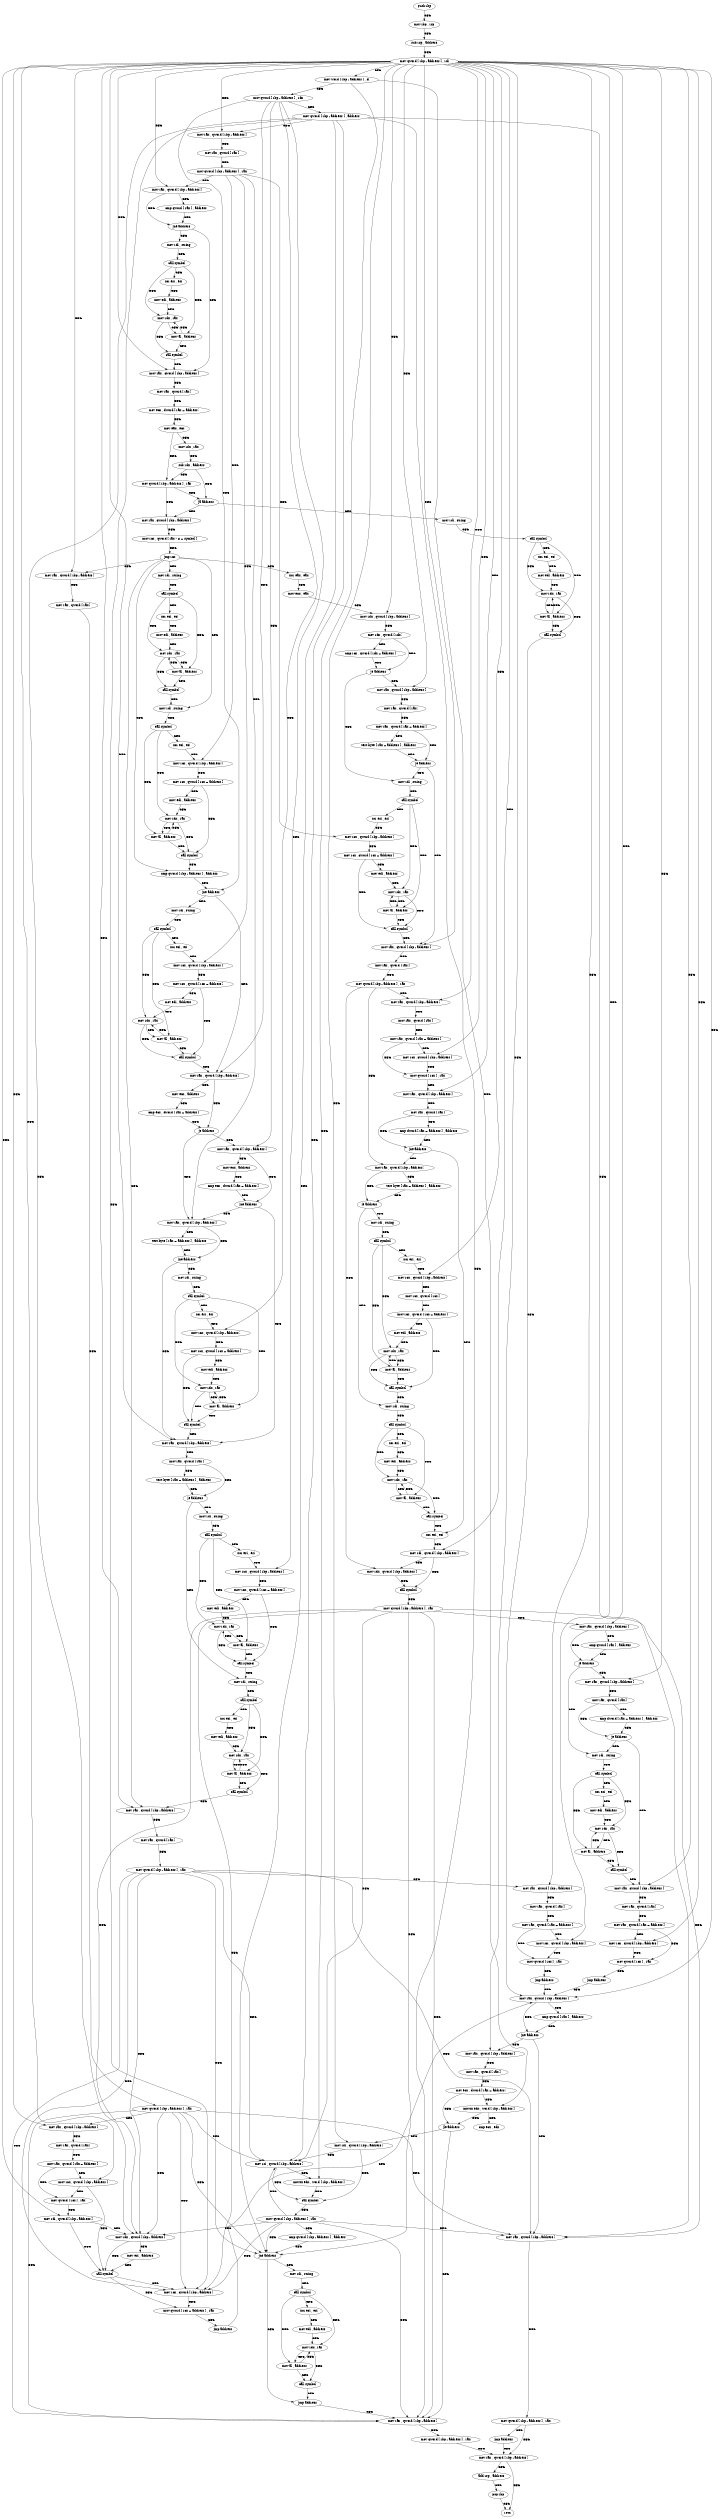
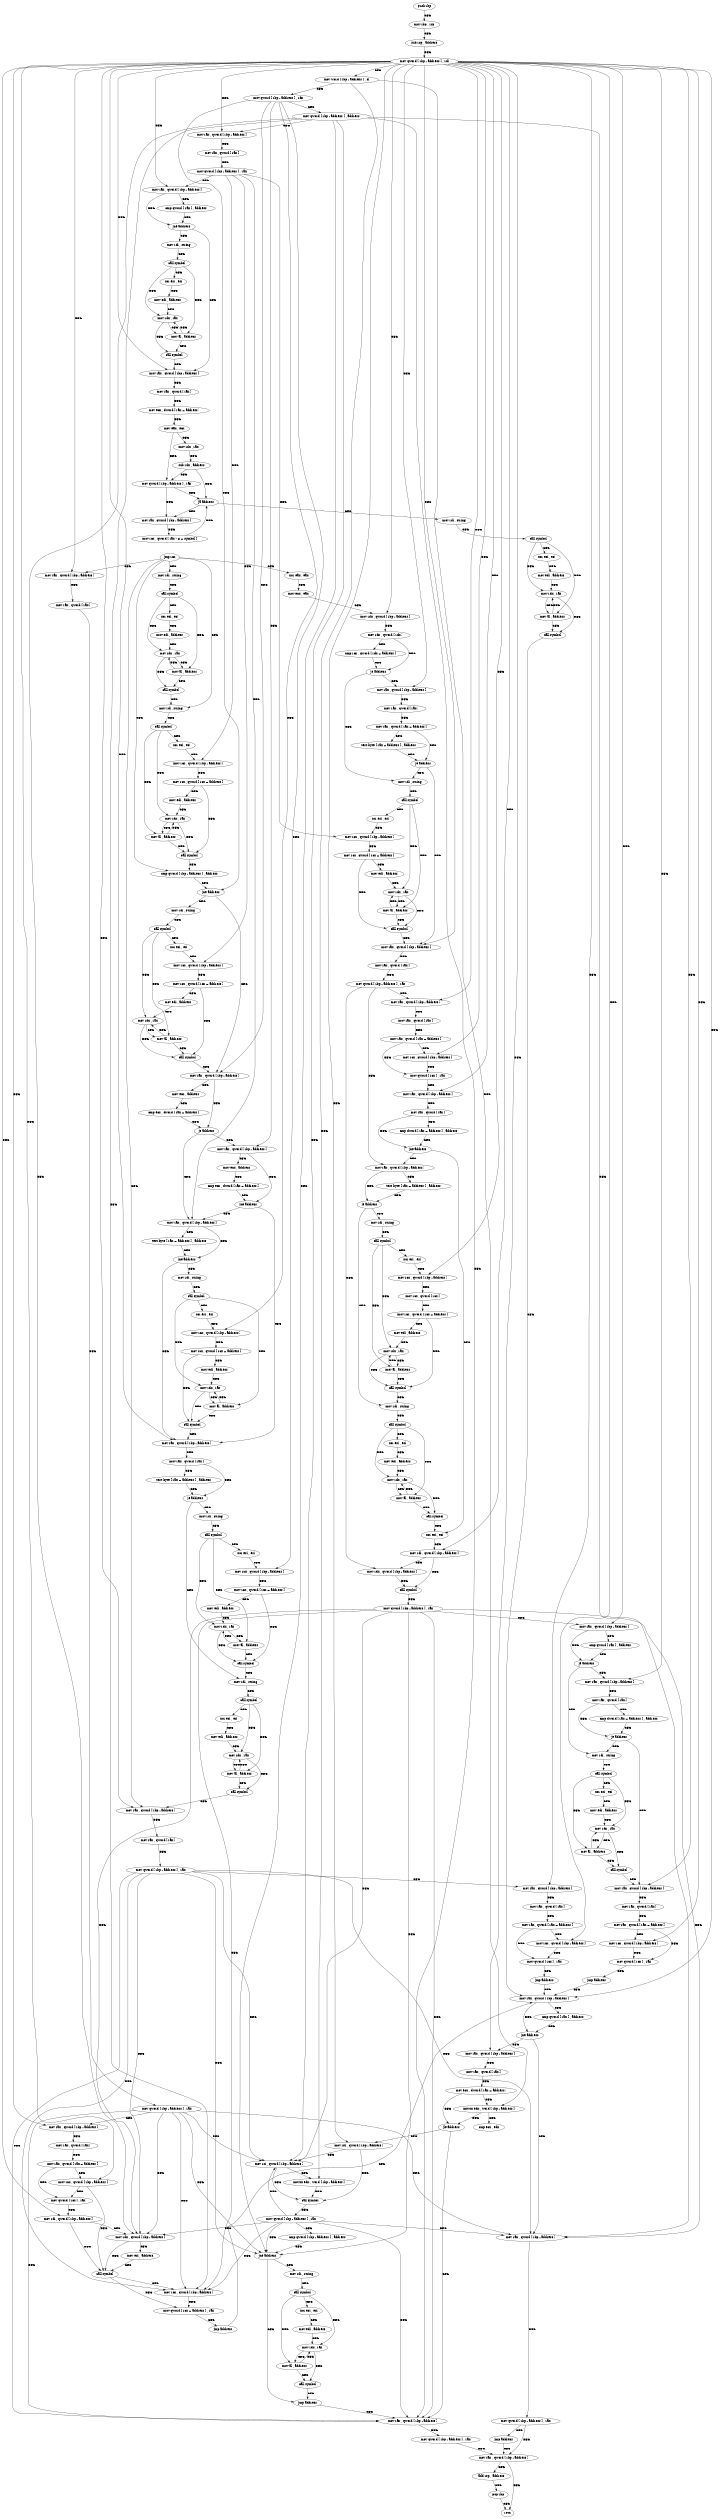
(170, 547) -> (201, 526)
